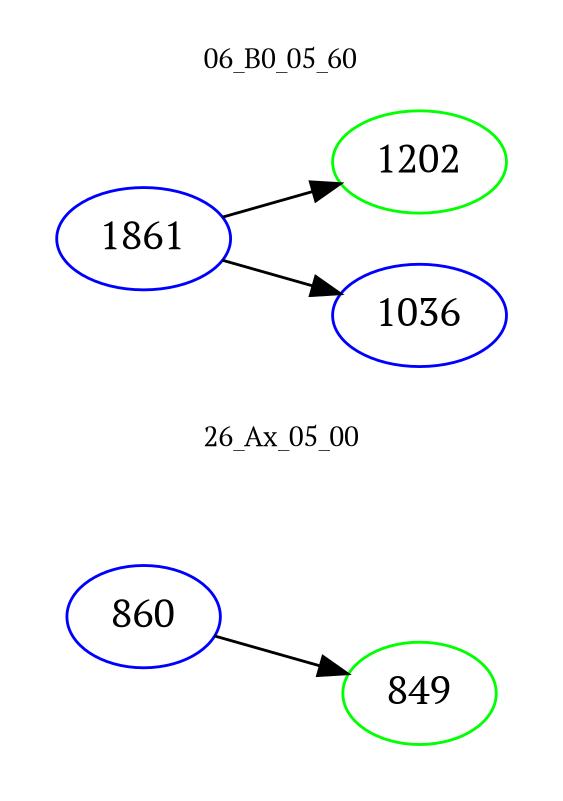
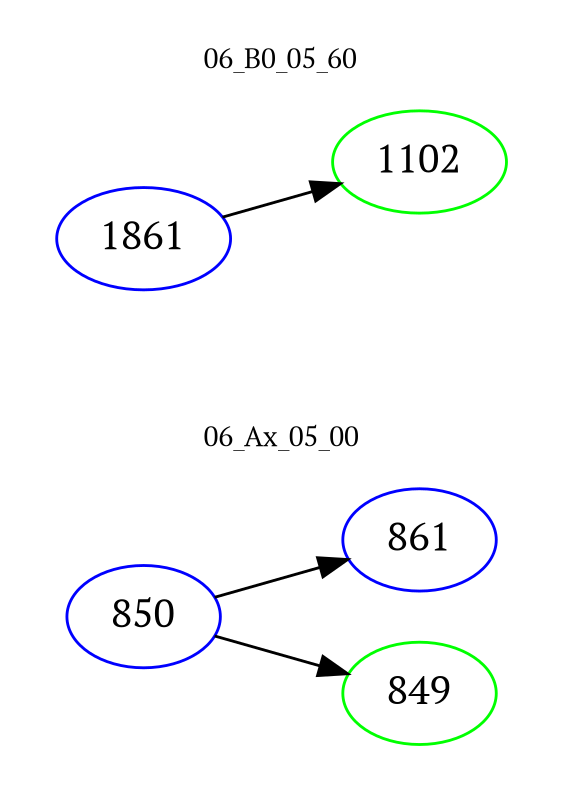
(420, 162) -> (420, 162)
(420, 315) -> none
(282, 439) -> (282, 439)
none -> (420, 540)
(144, 617) -> (144, 617)
